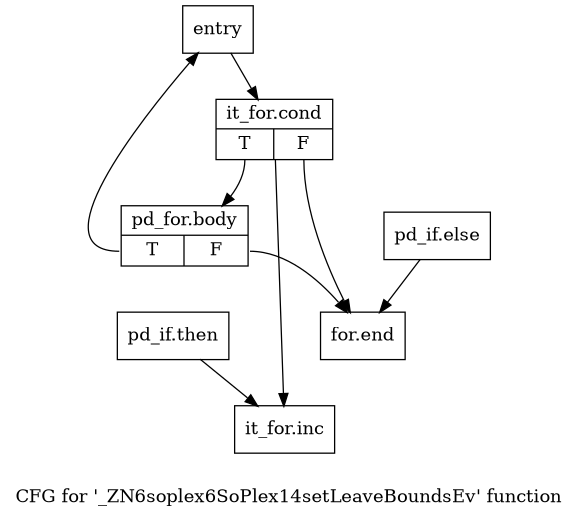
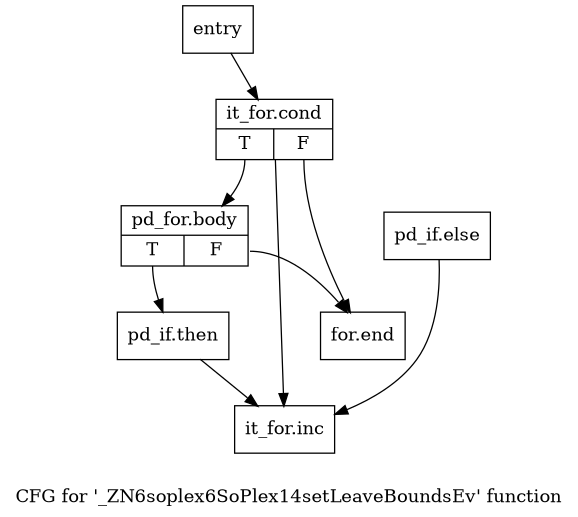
(117, 158) -> (154, 283)
(404, 281) -> (421, 352)
